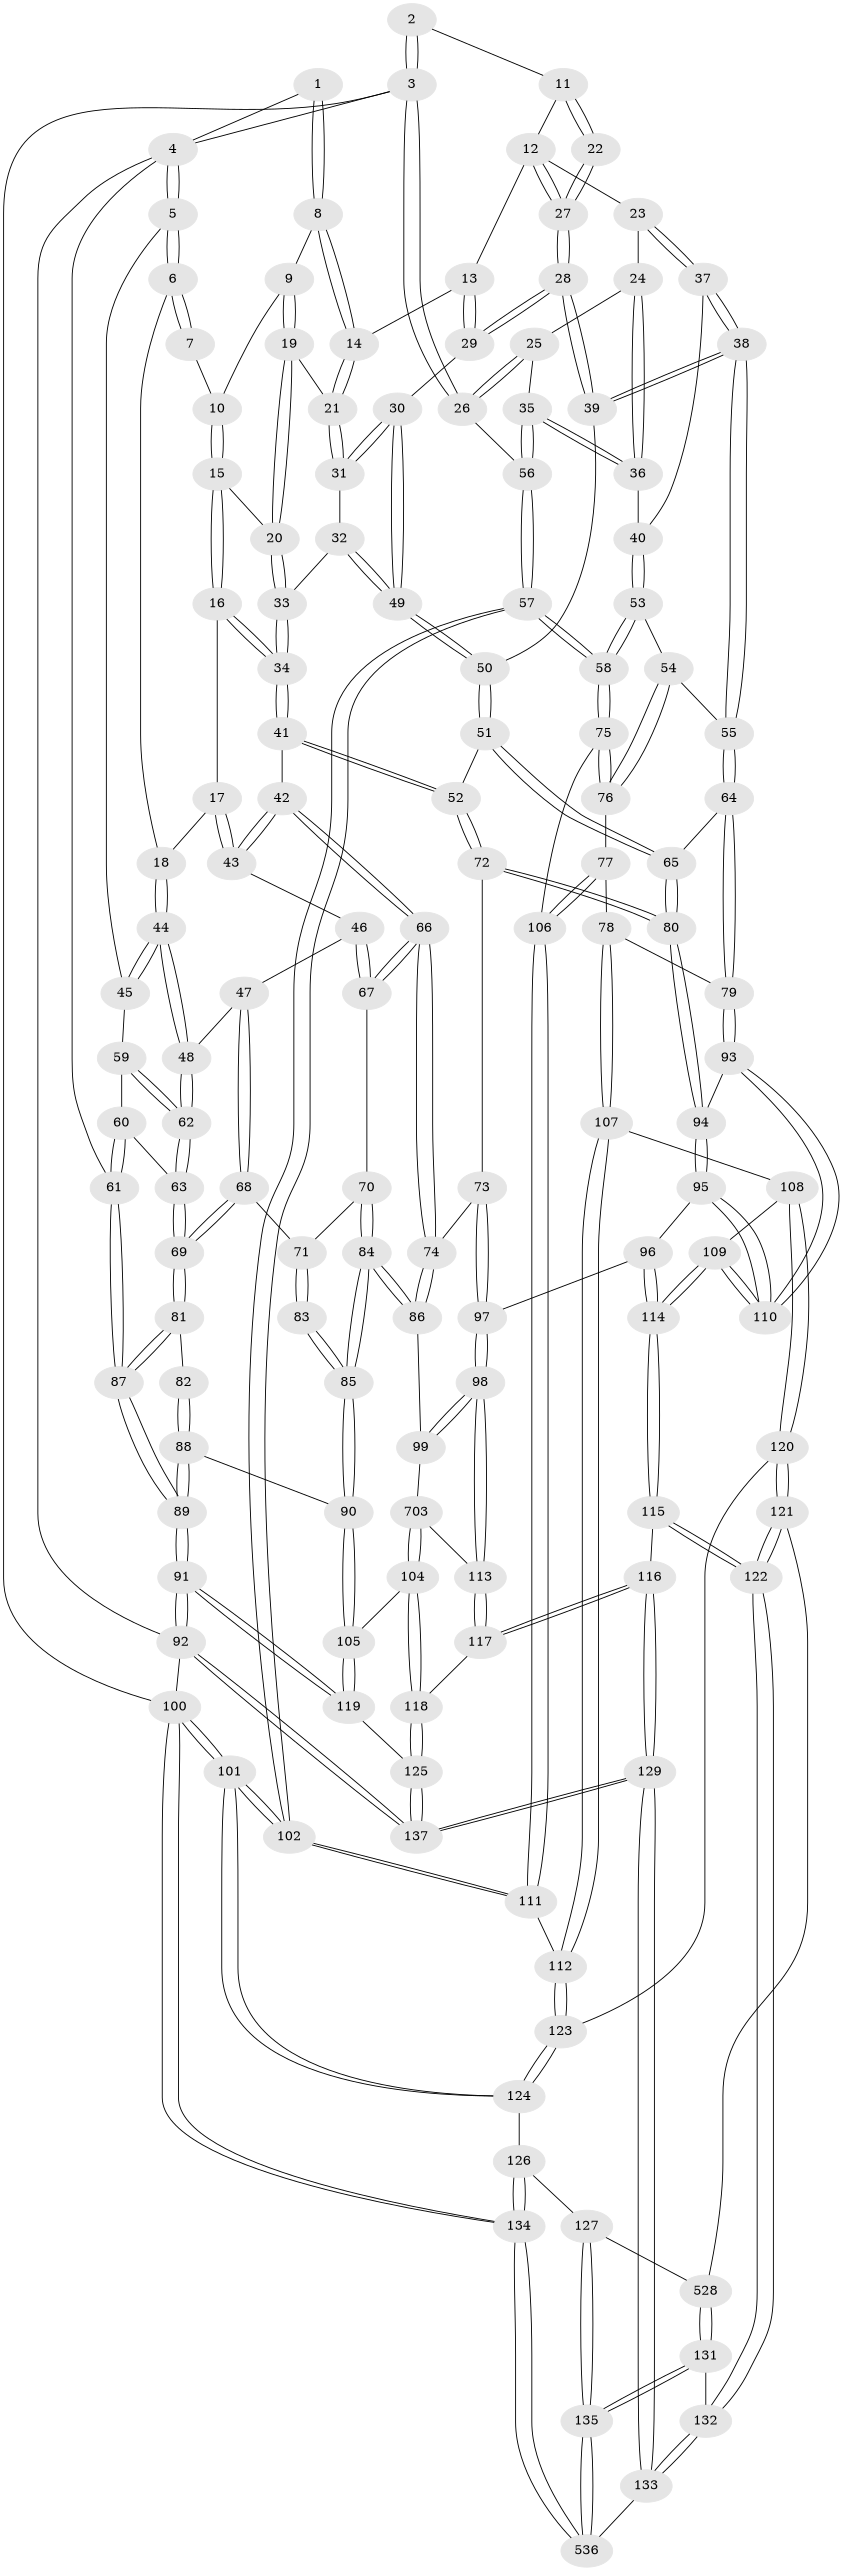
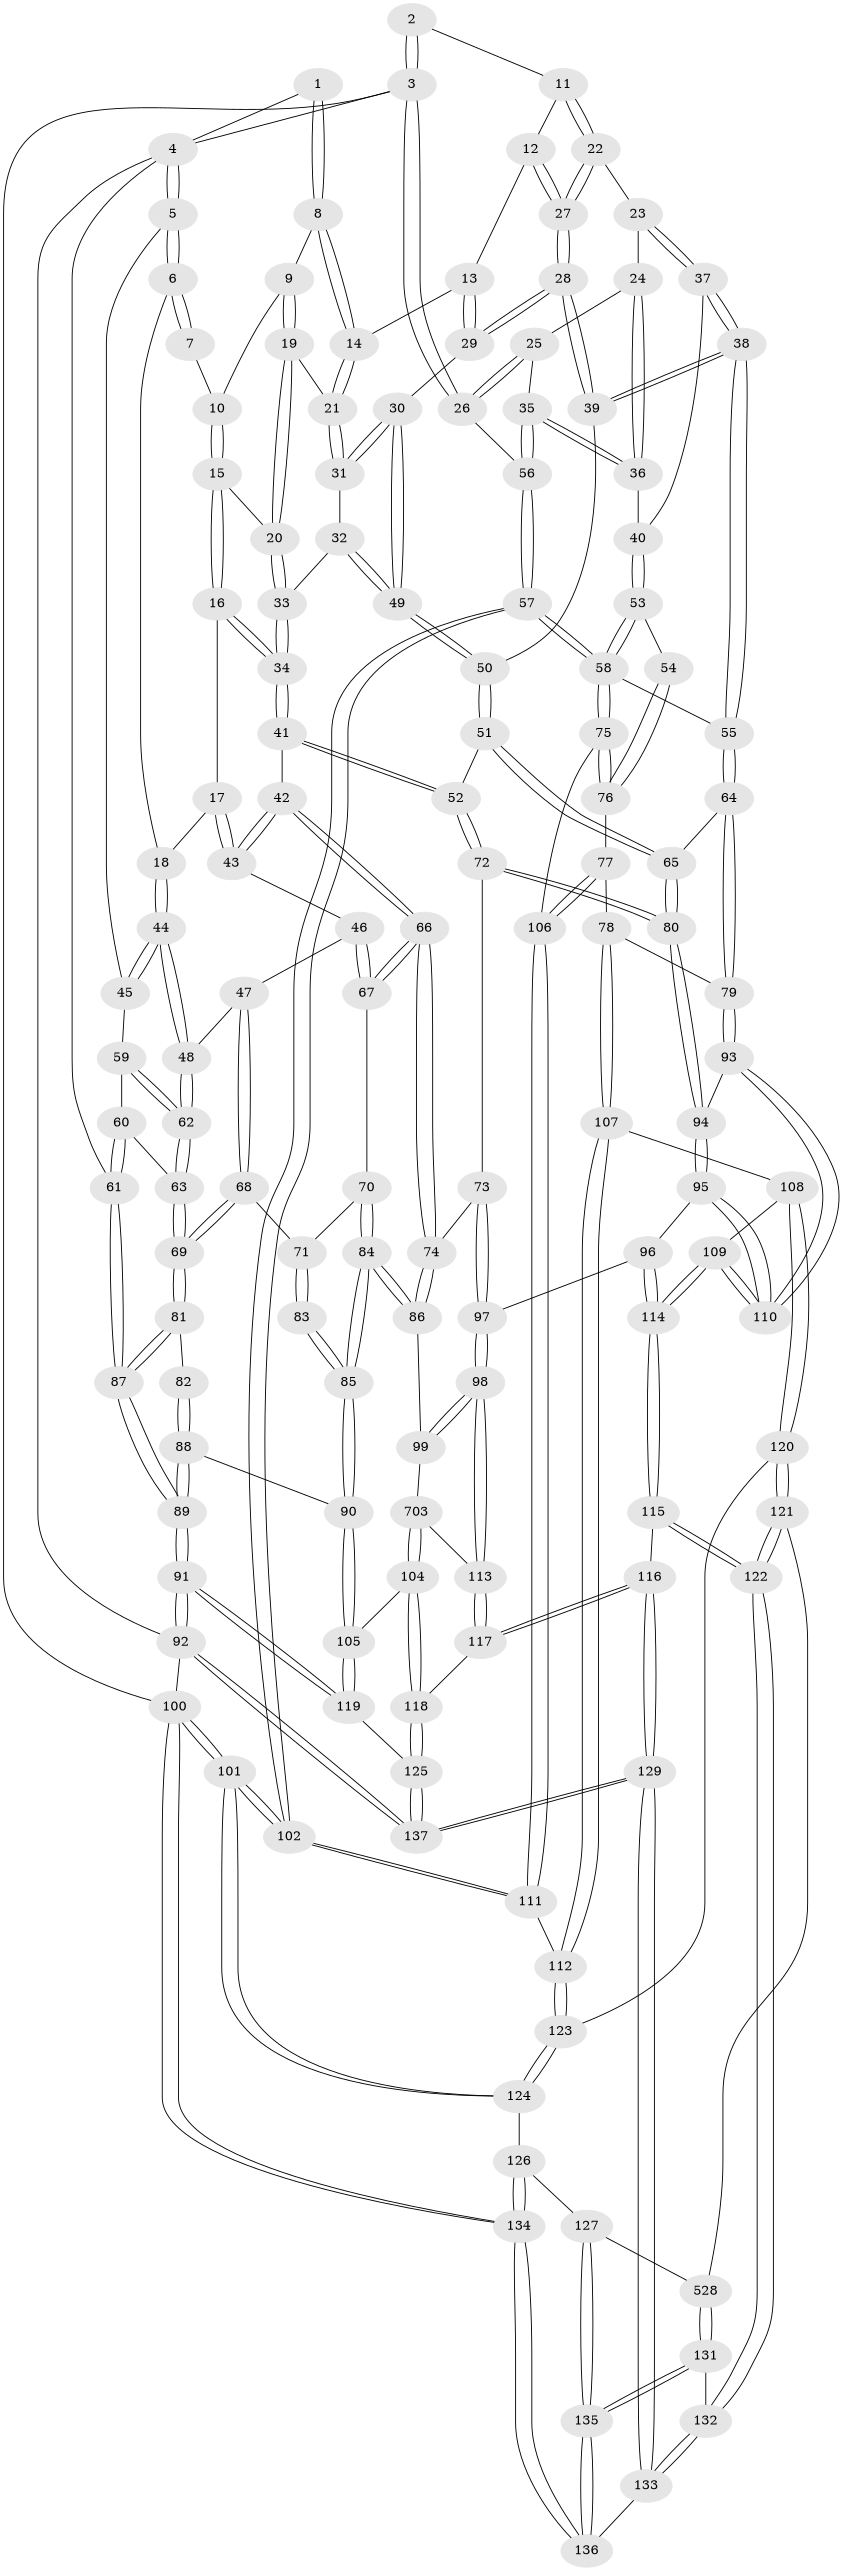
(592, 186) -> (617, 182)
(699, 701) -> (671, 703)
(587, 2551) -> (587, 2551)
